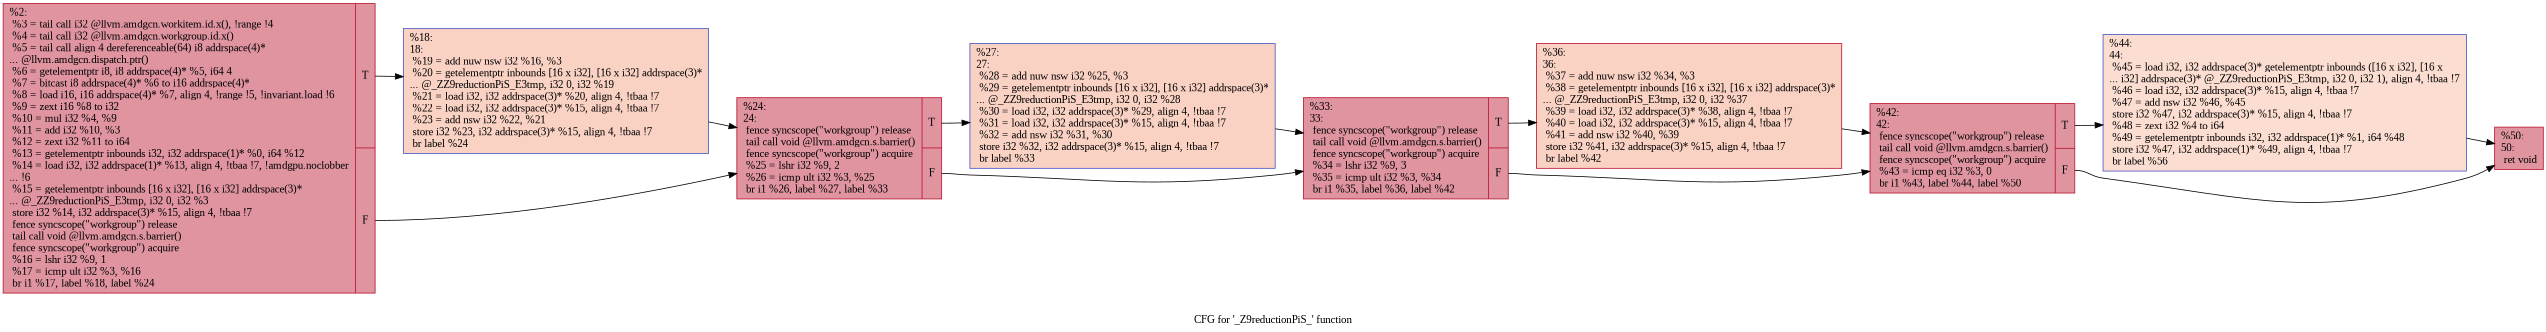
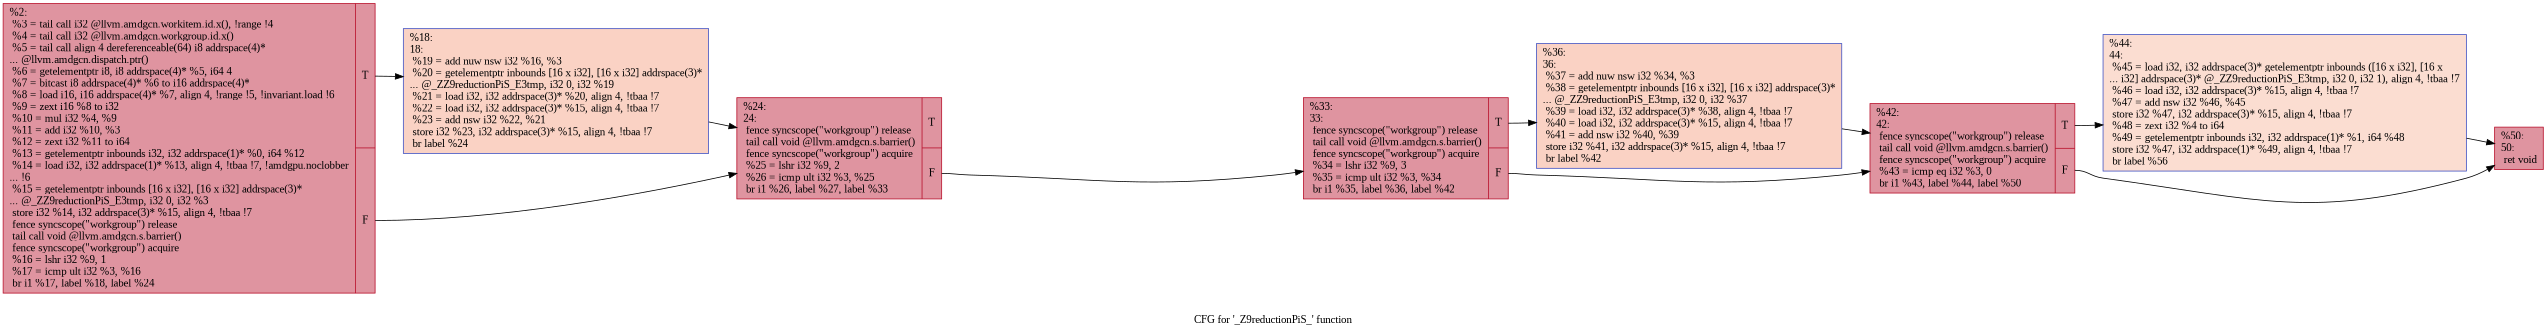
(1123, 106) -> none
(1689, 106) -> (1689, 106)
